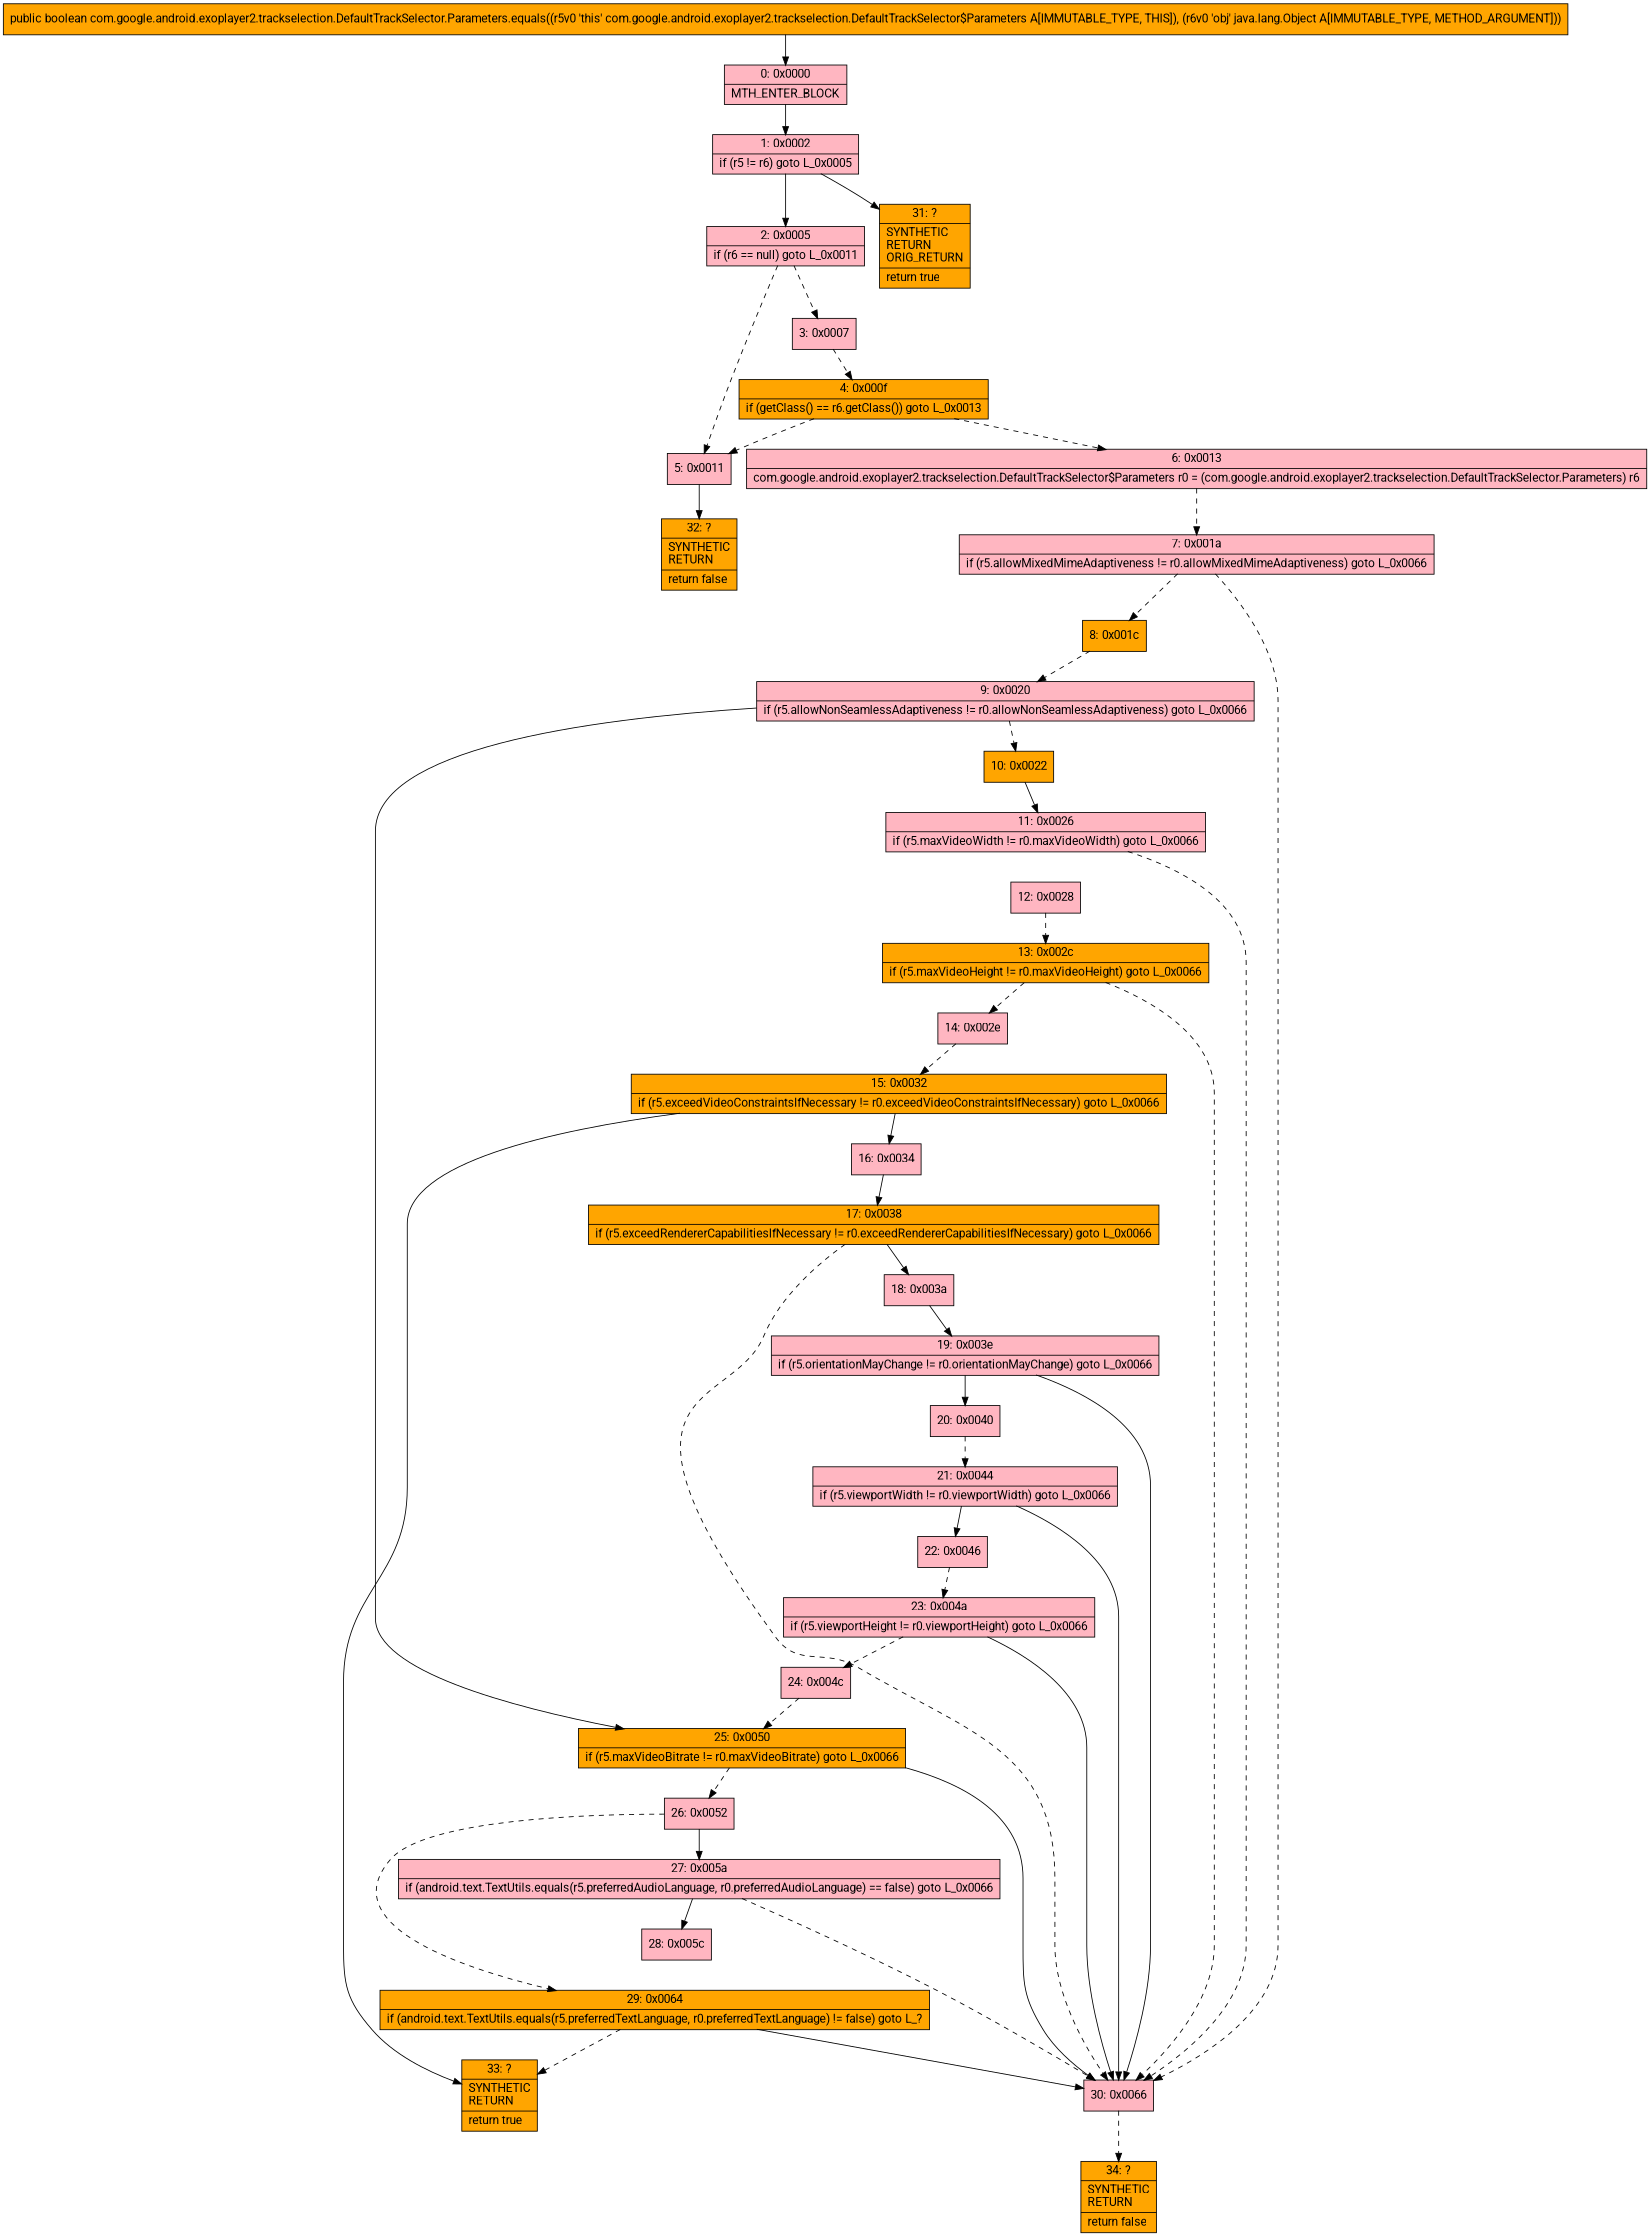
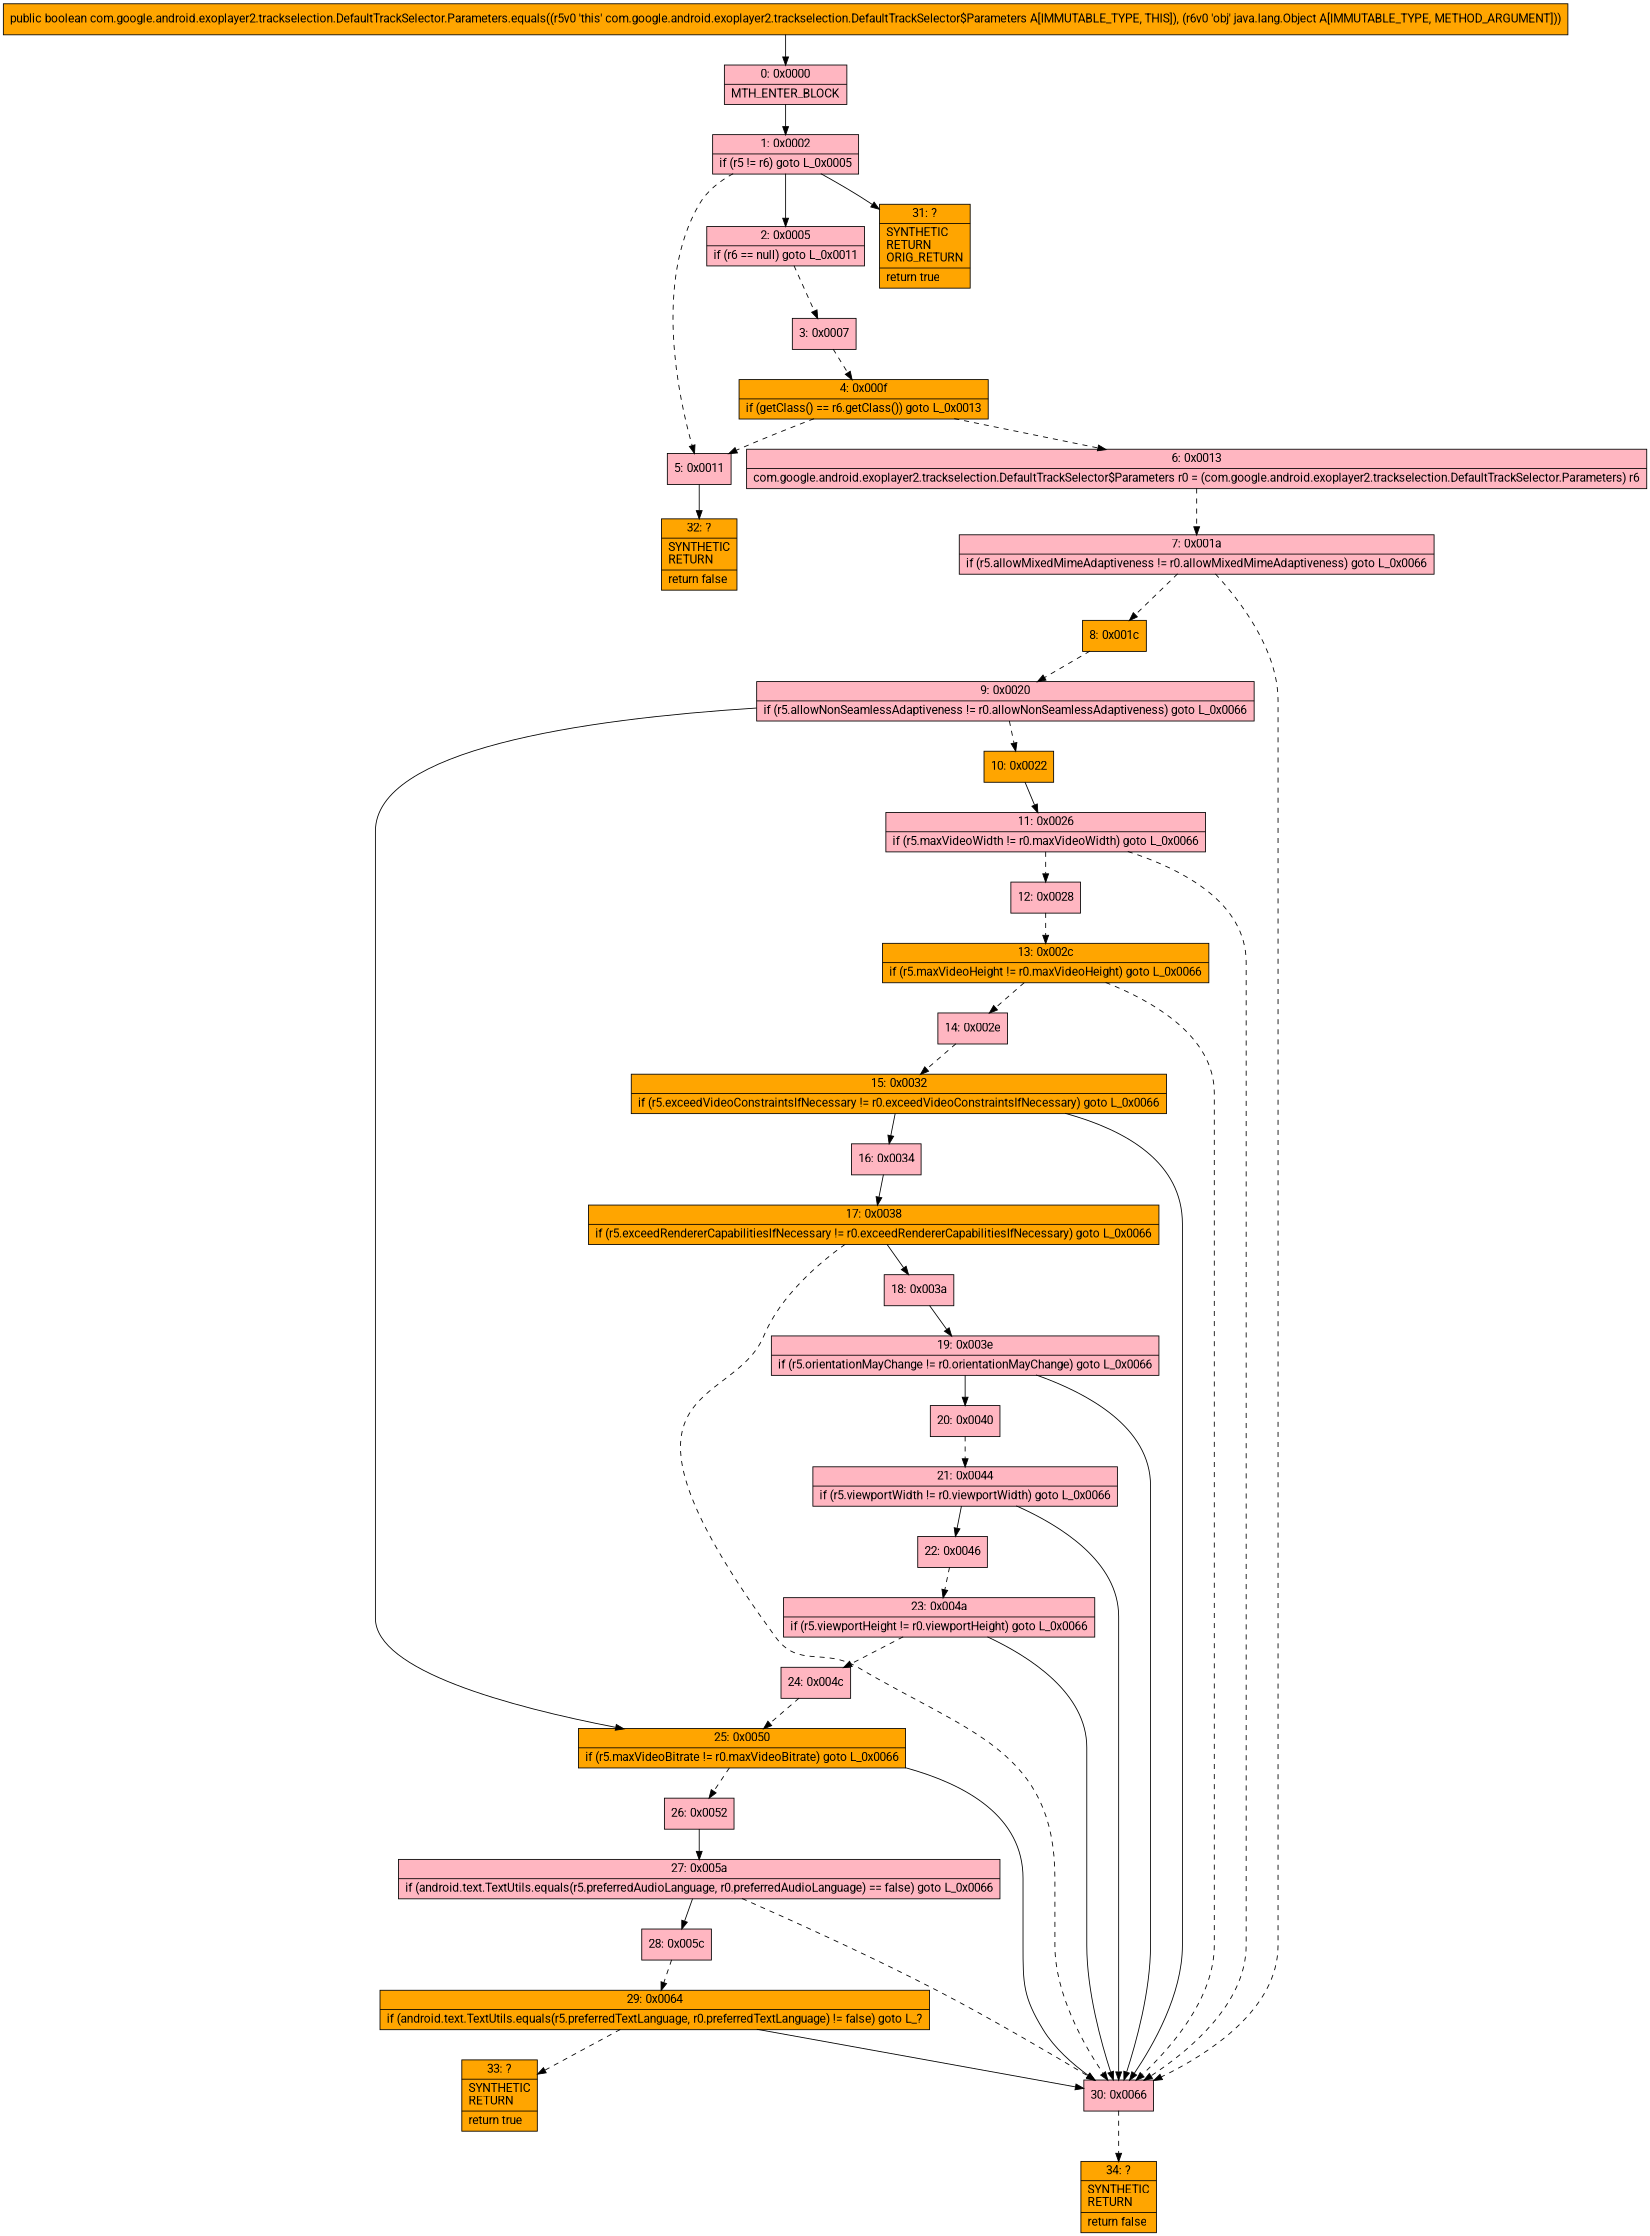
(741, 355) -> (674, 301)
none -> (1046, 863)
(401, 1531) -> (1182, 1567)
(406, 1848) -> (668, 1971)
